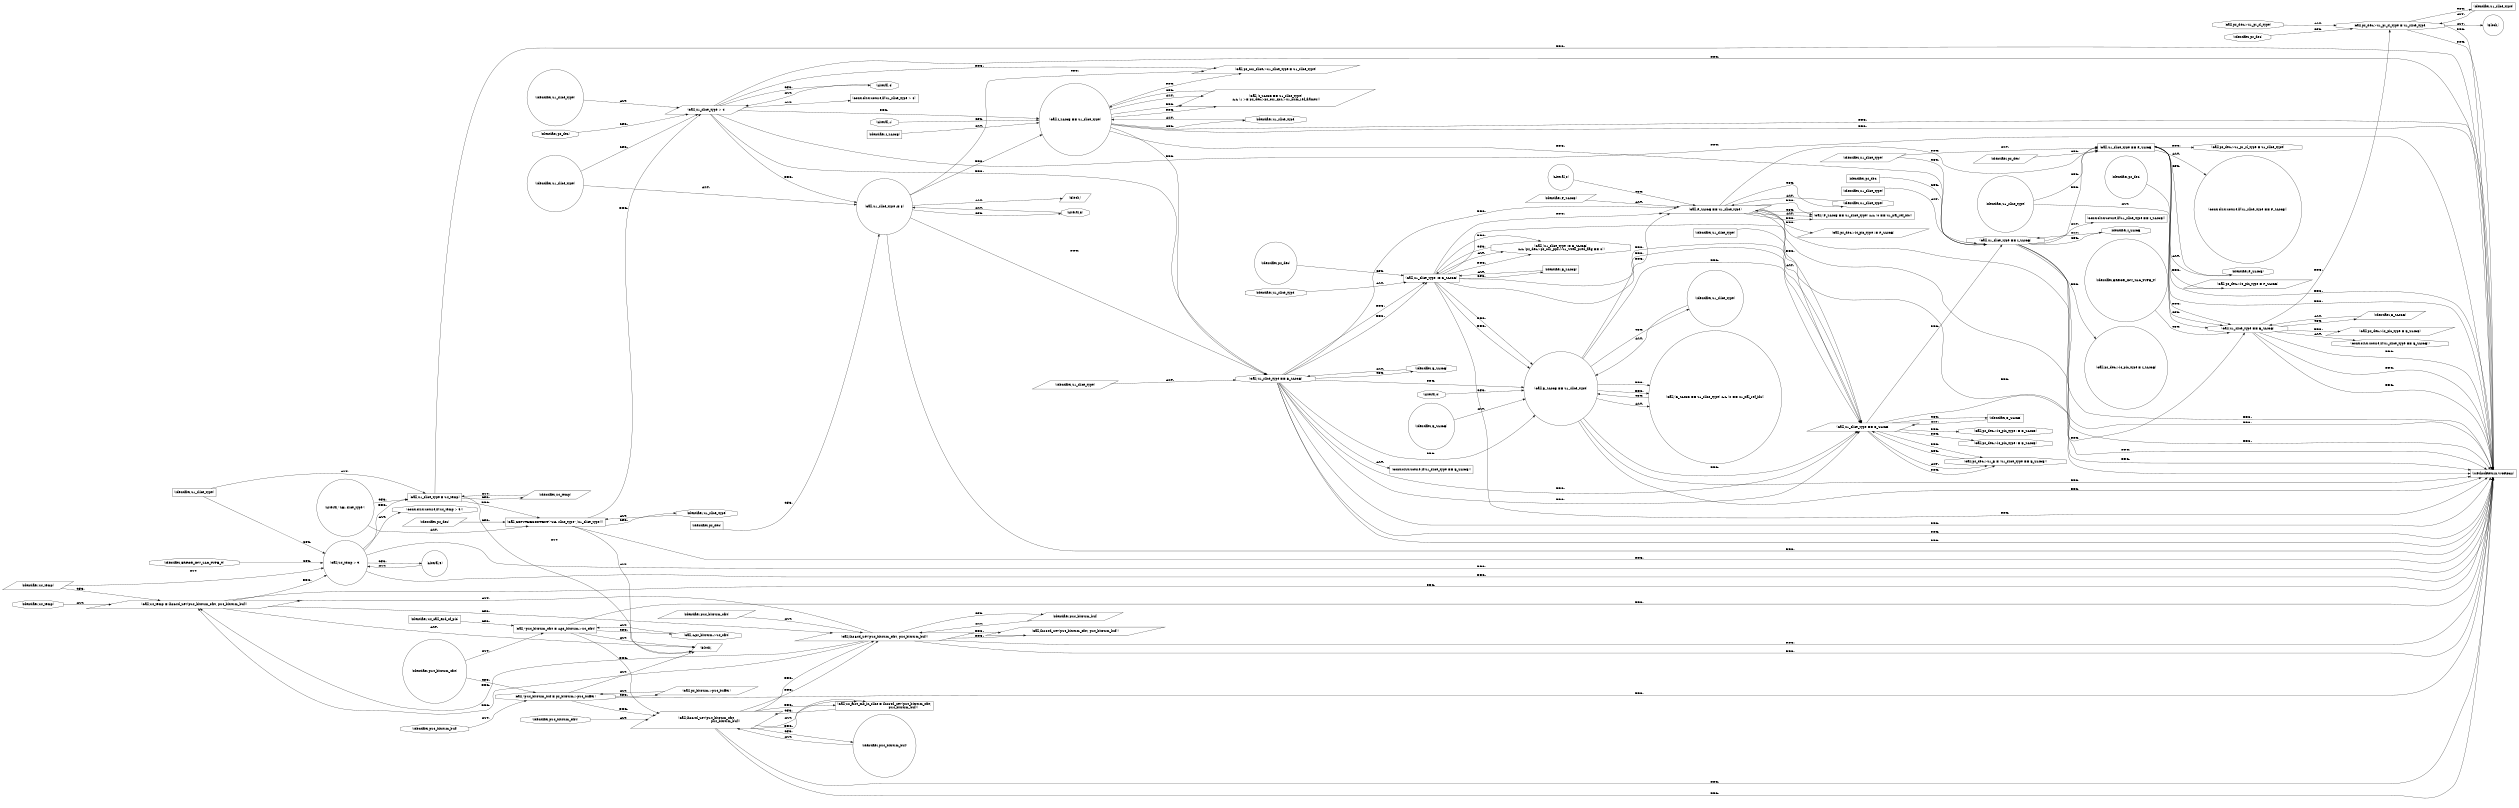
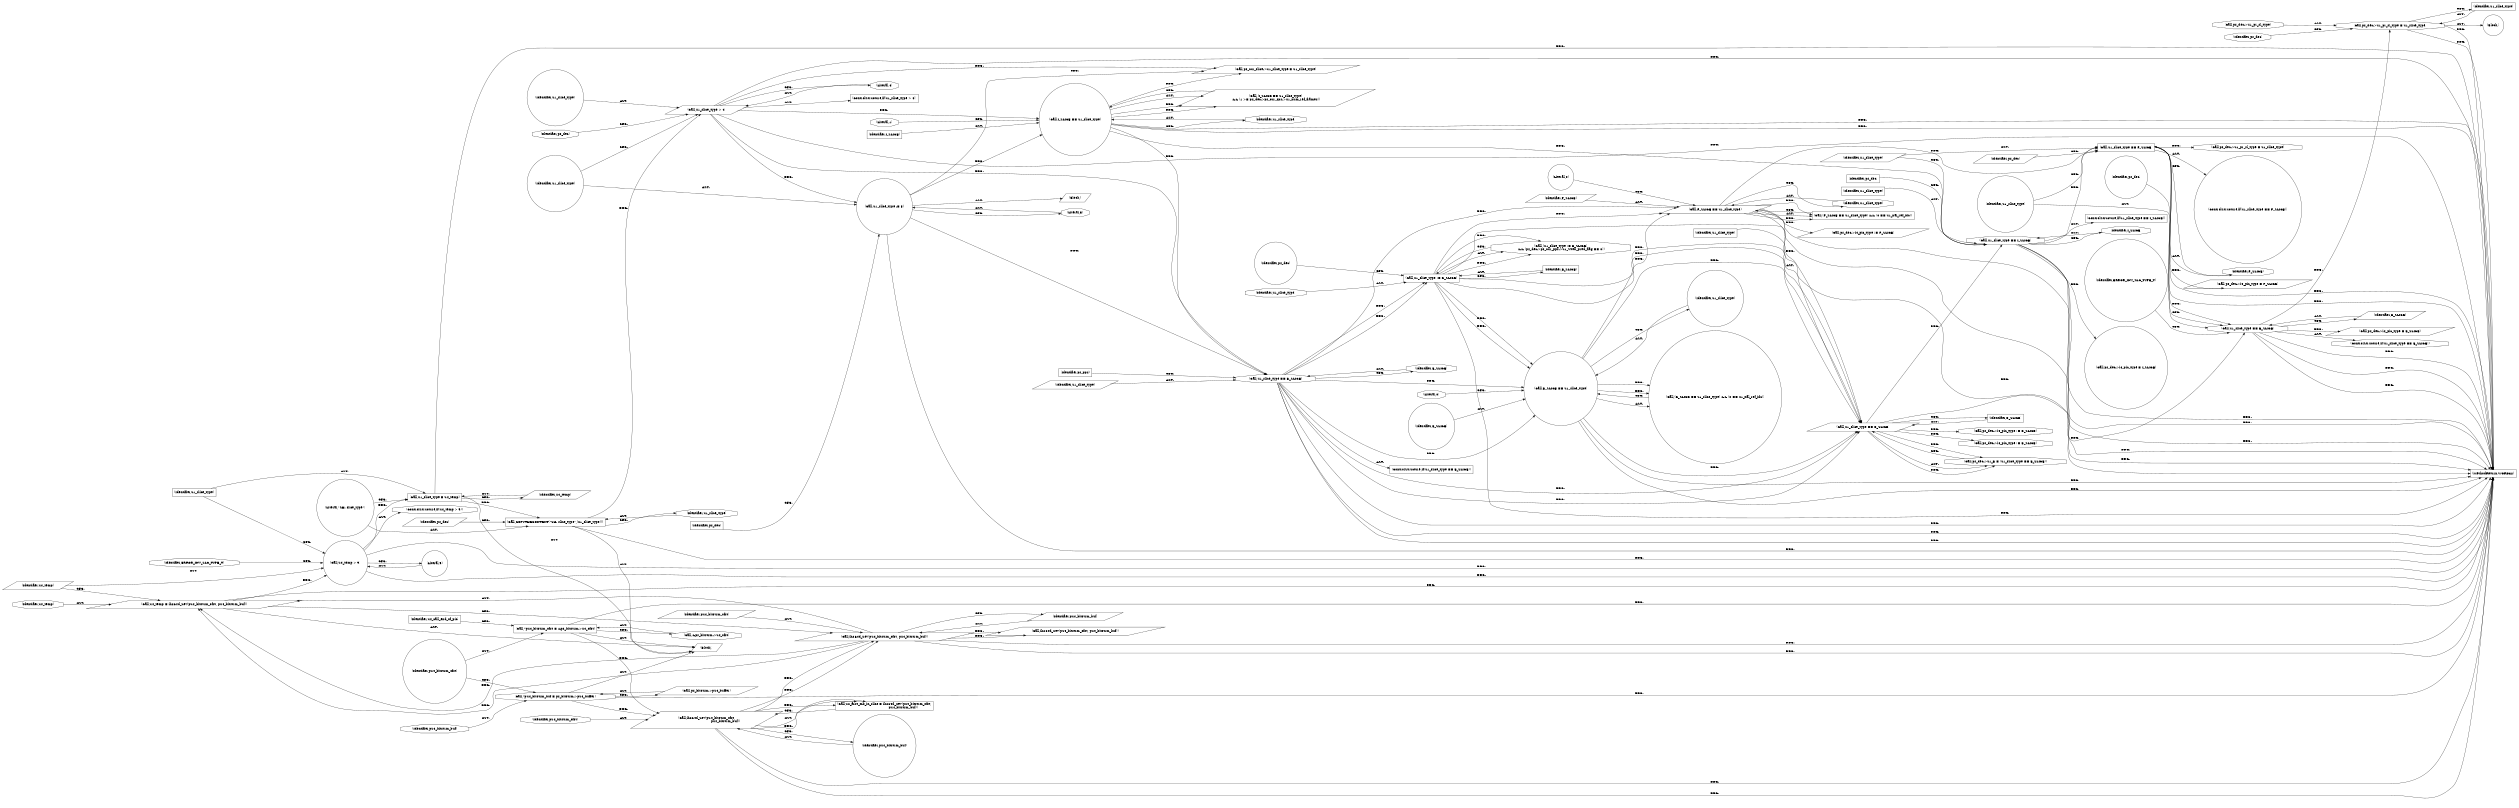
none -> (1075, 373)
